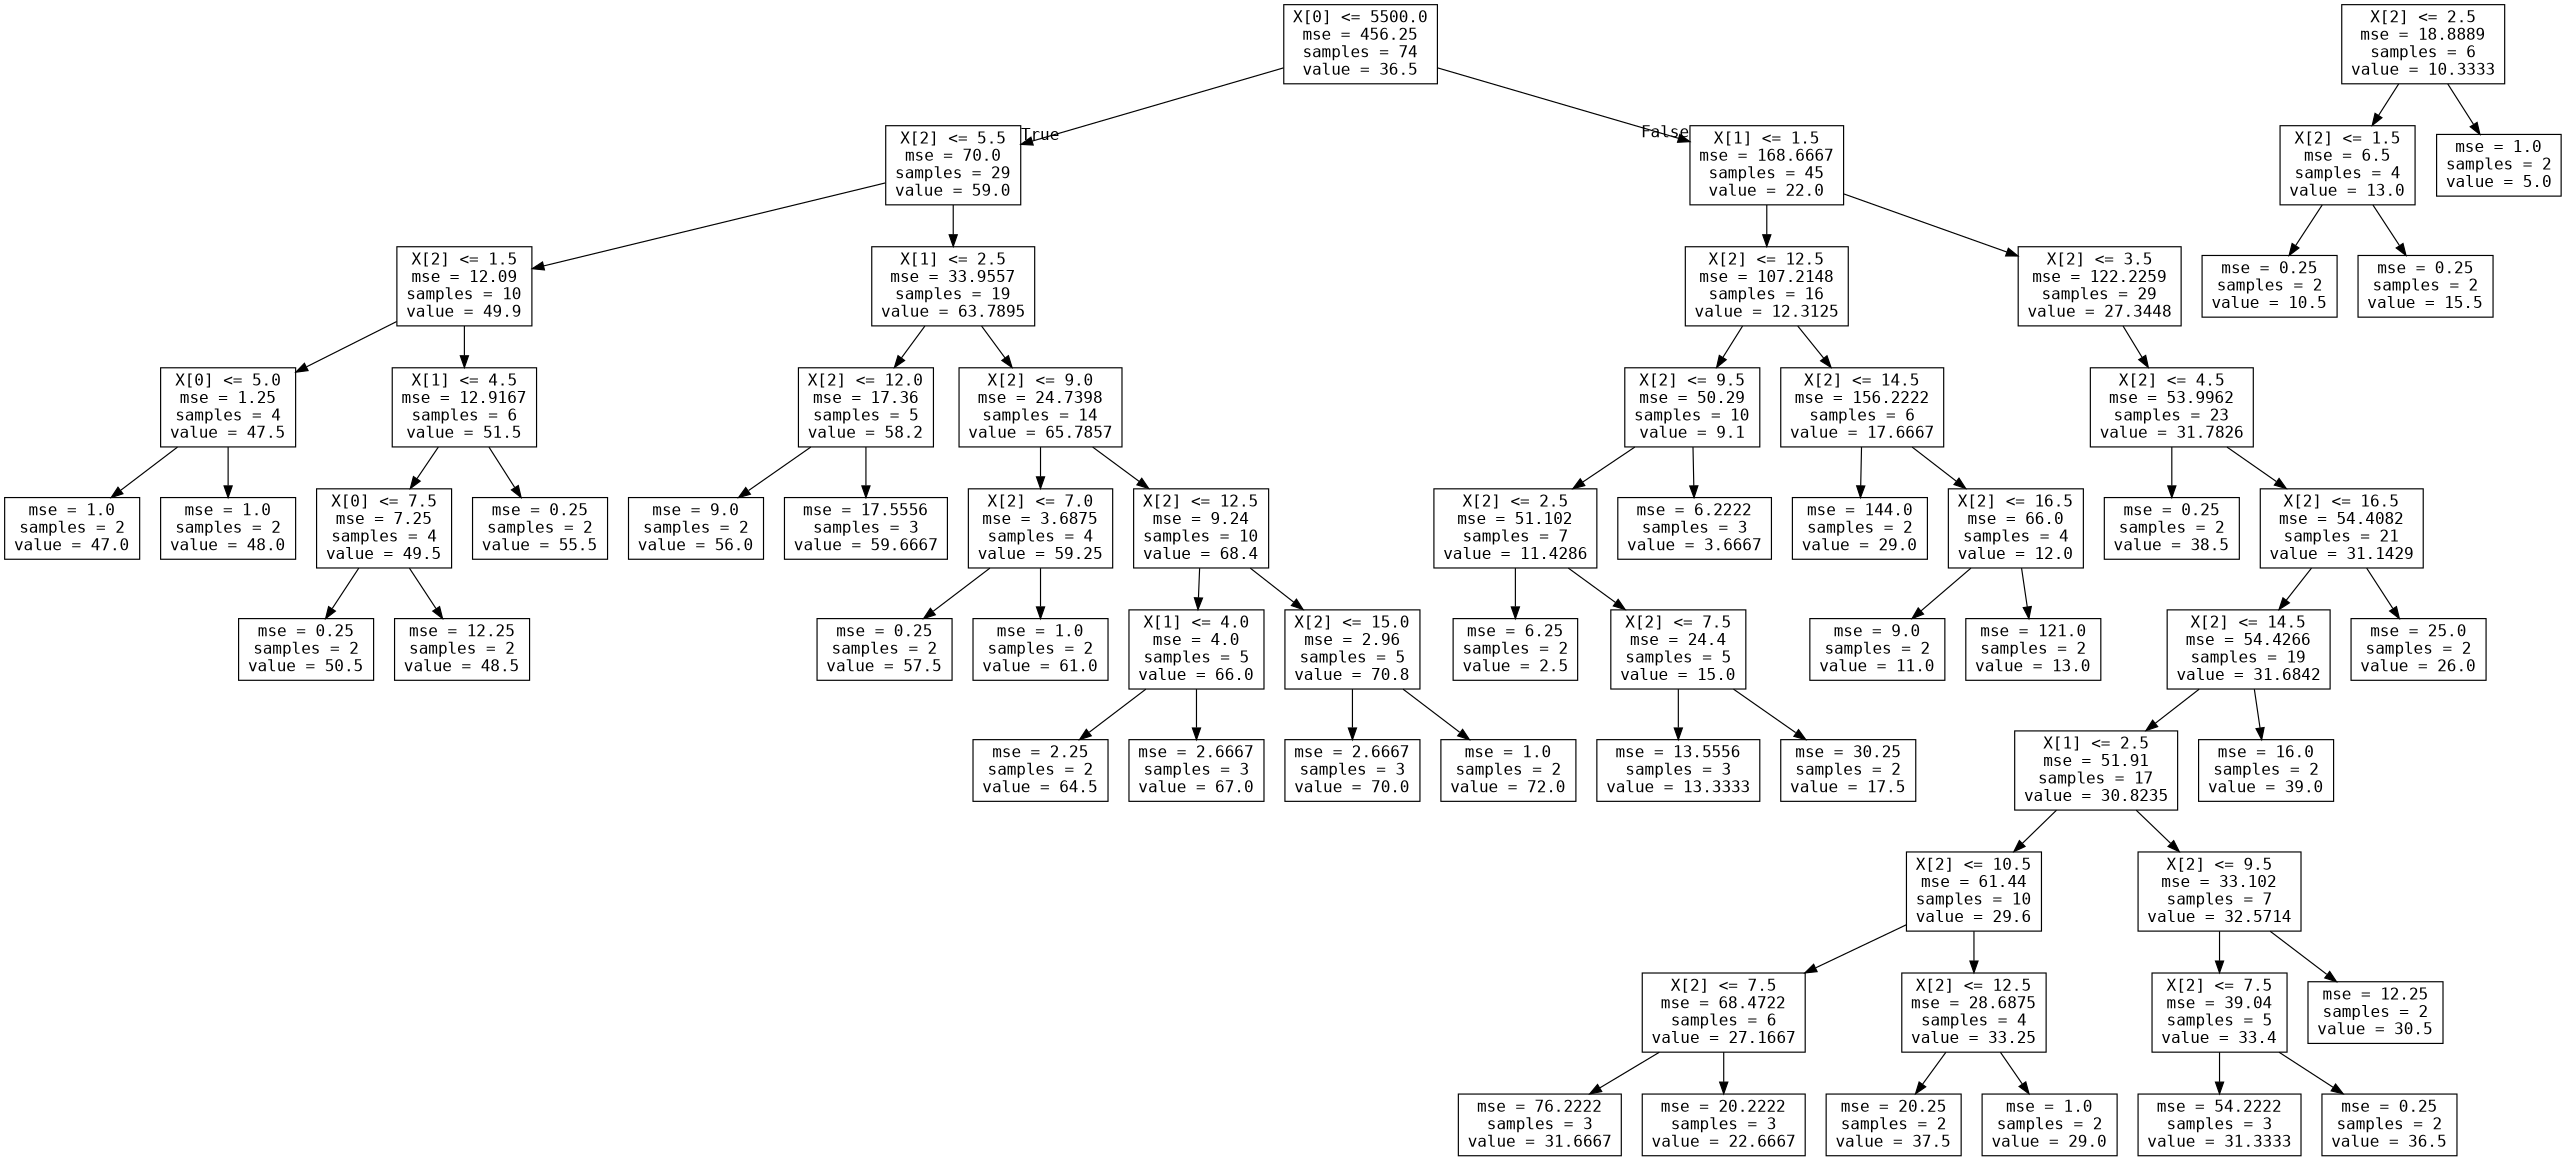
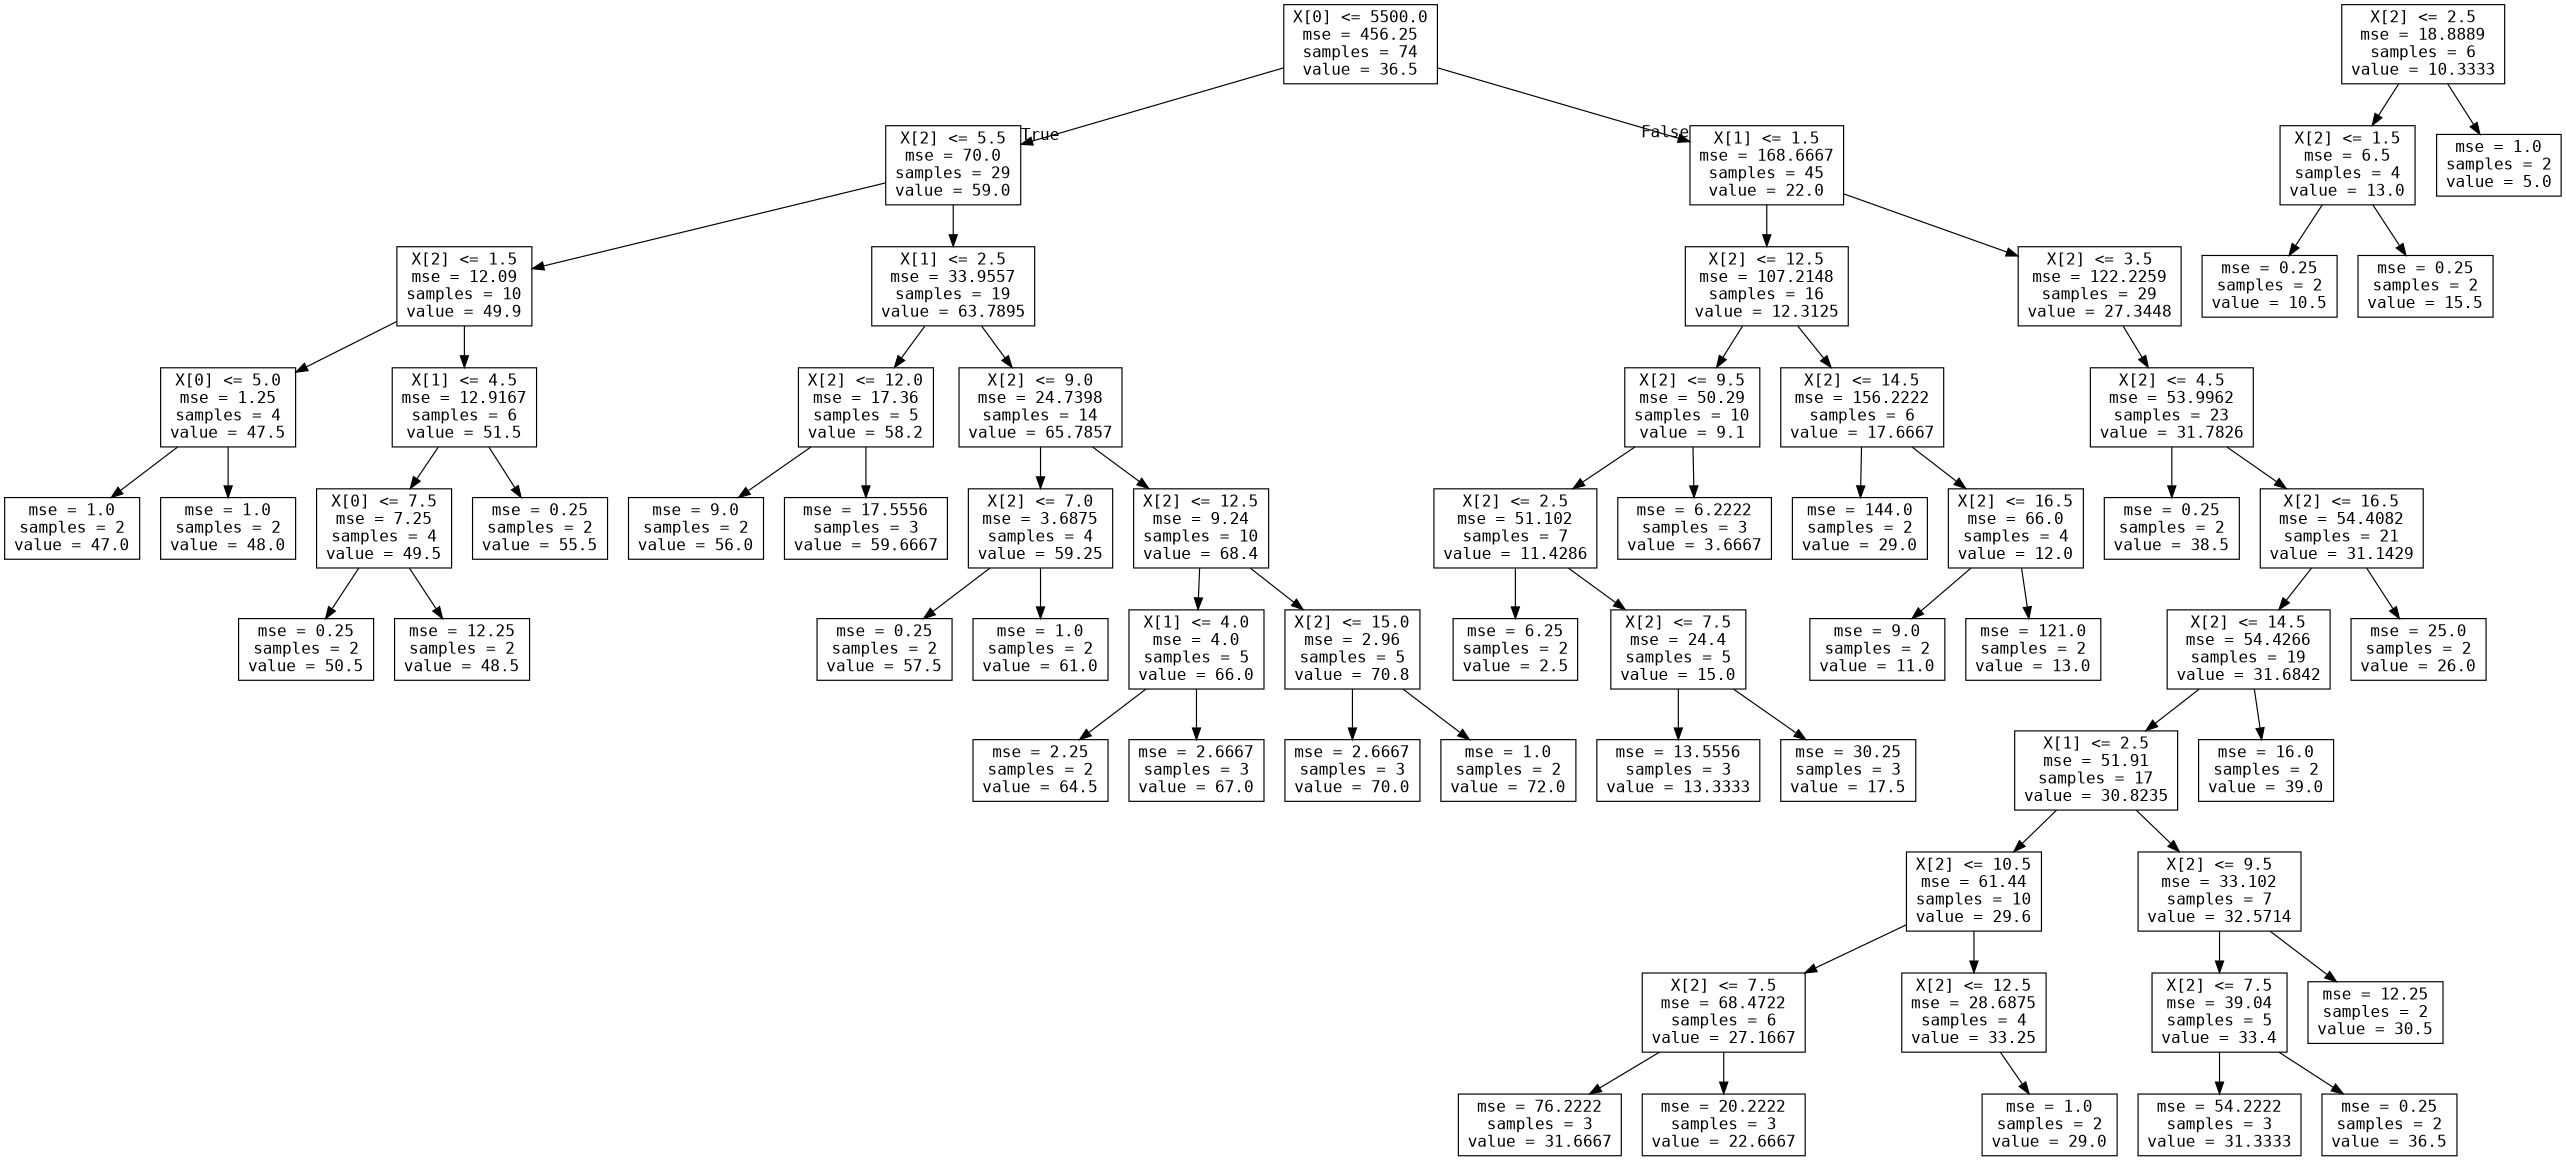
(1848, 770) -> (1848, 770)
(1894, 1125) -> none
